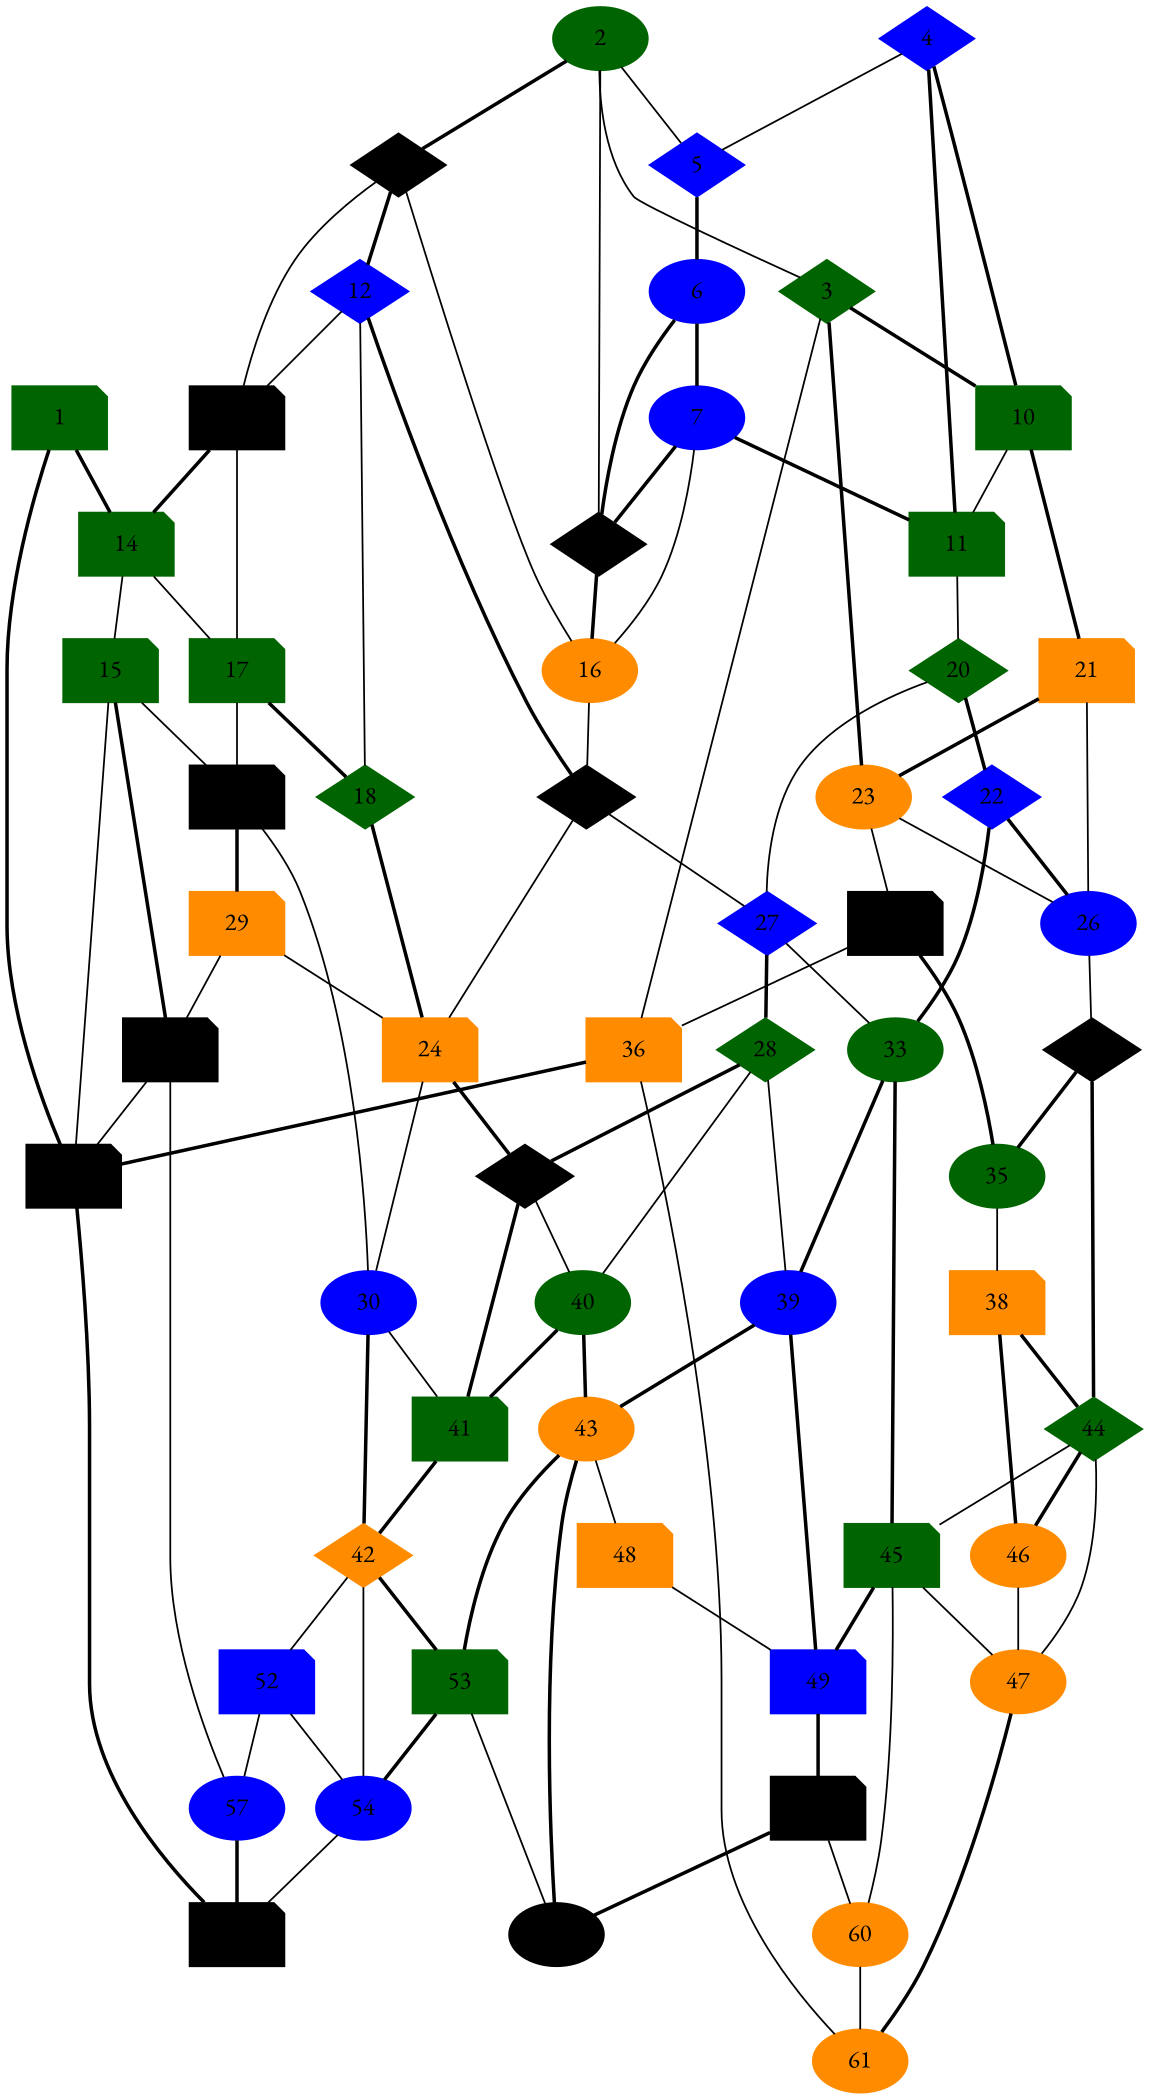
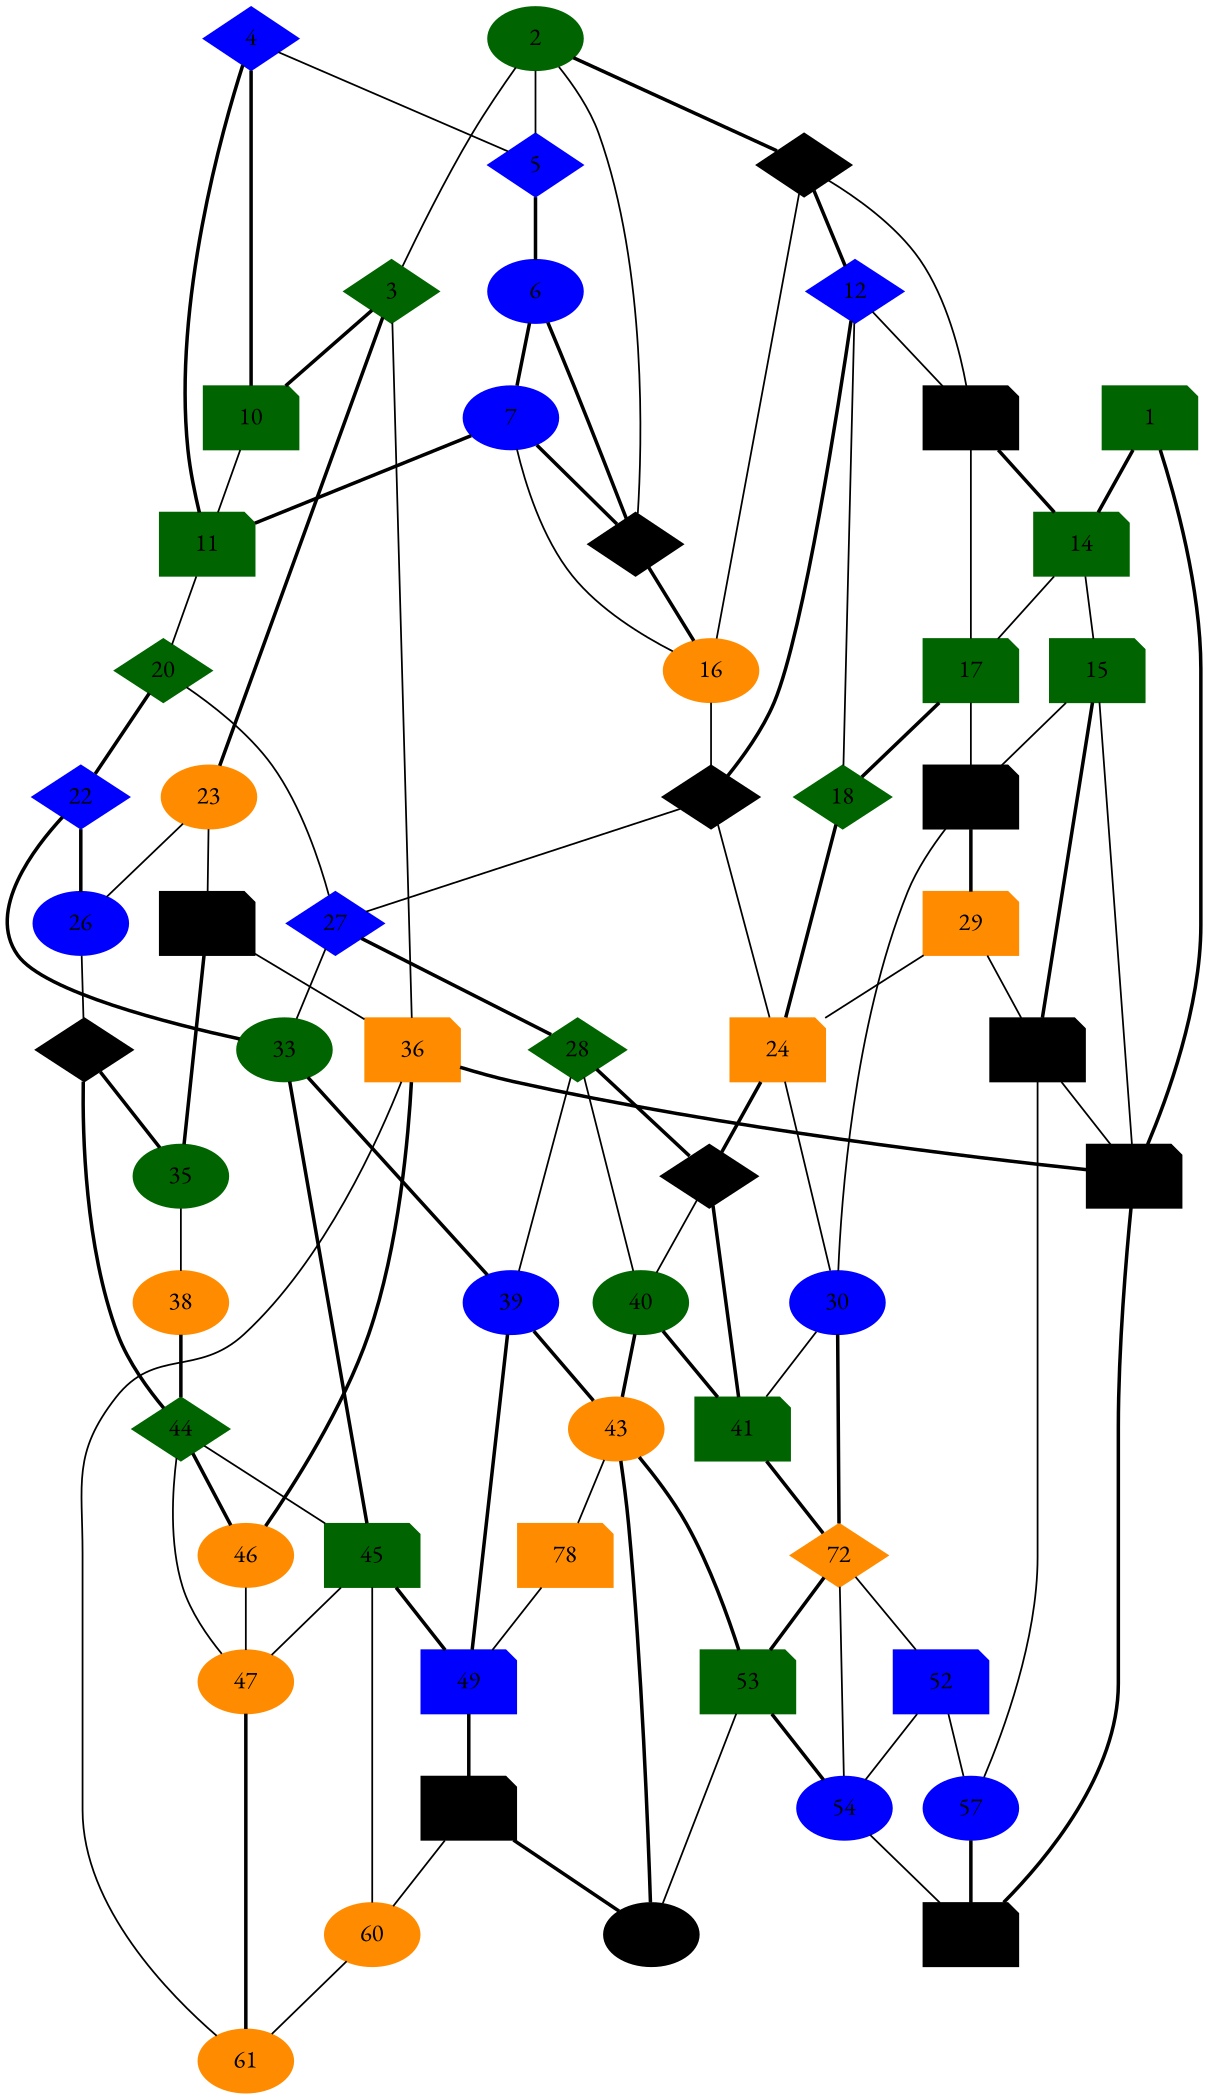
(1087, 671) -> none
(997, 1303) -> (181, 1303)
(1008, 1429) -> (374, 1316)
(363, 1555) -> (839, 1555)
(625, 1555) -> (565, 1555)
